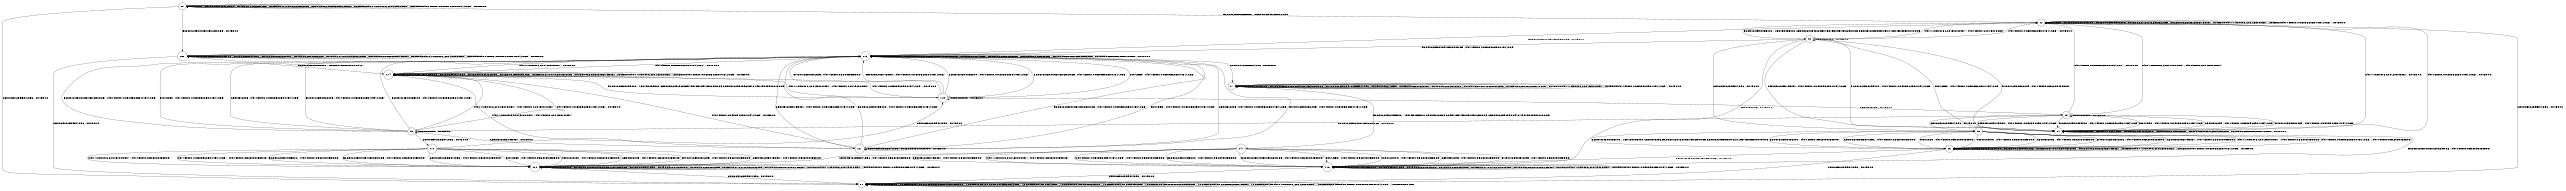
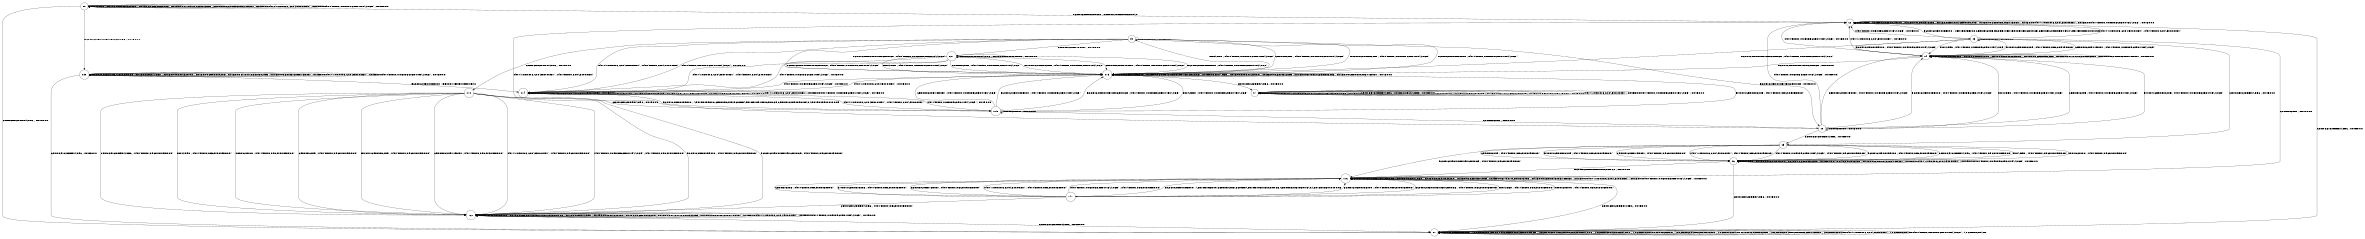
(1455, 38) -> (1518, 71)
(1373, 113) -> (1208, 182)
(1240, 123) -> (1492, 49)
(1604, 136) -> none
